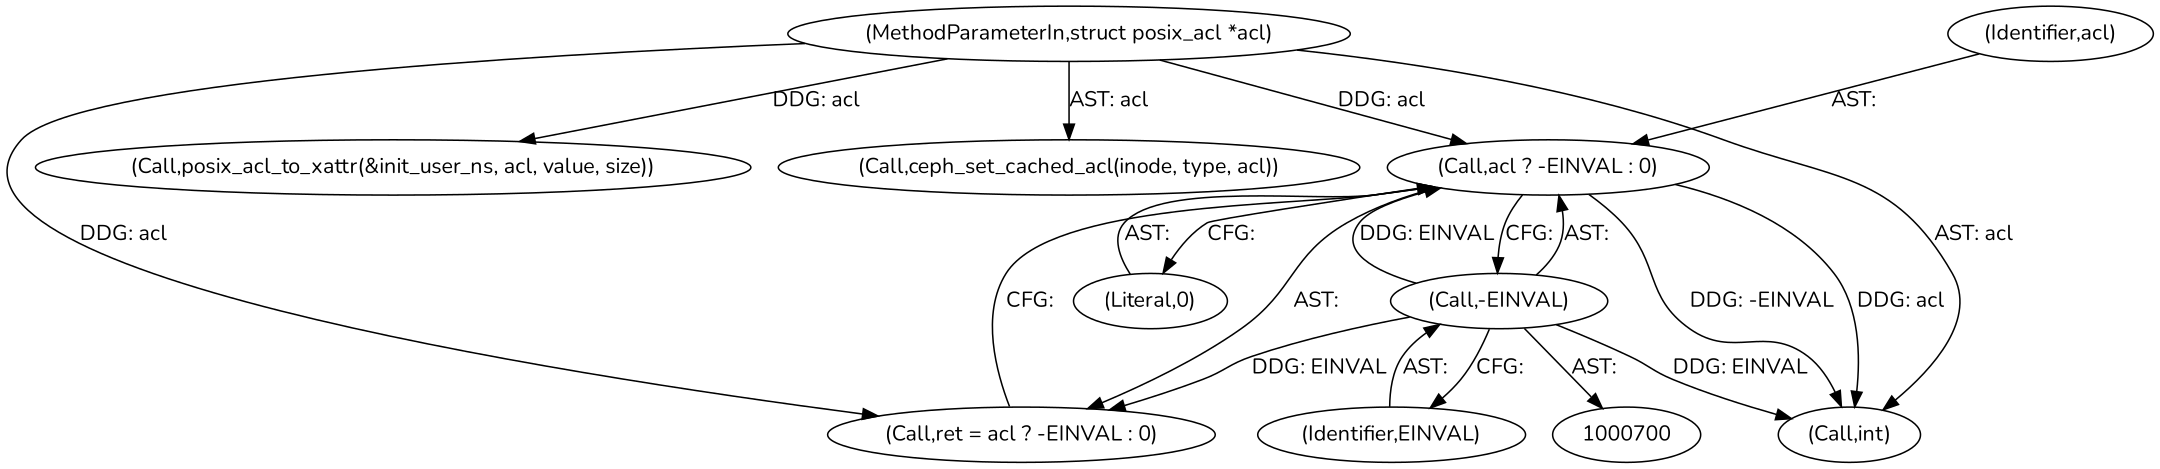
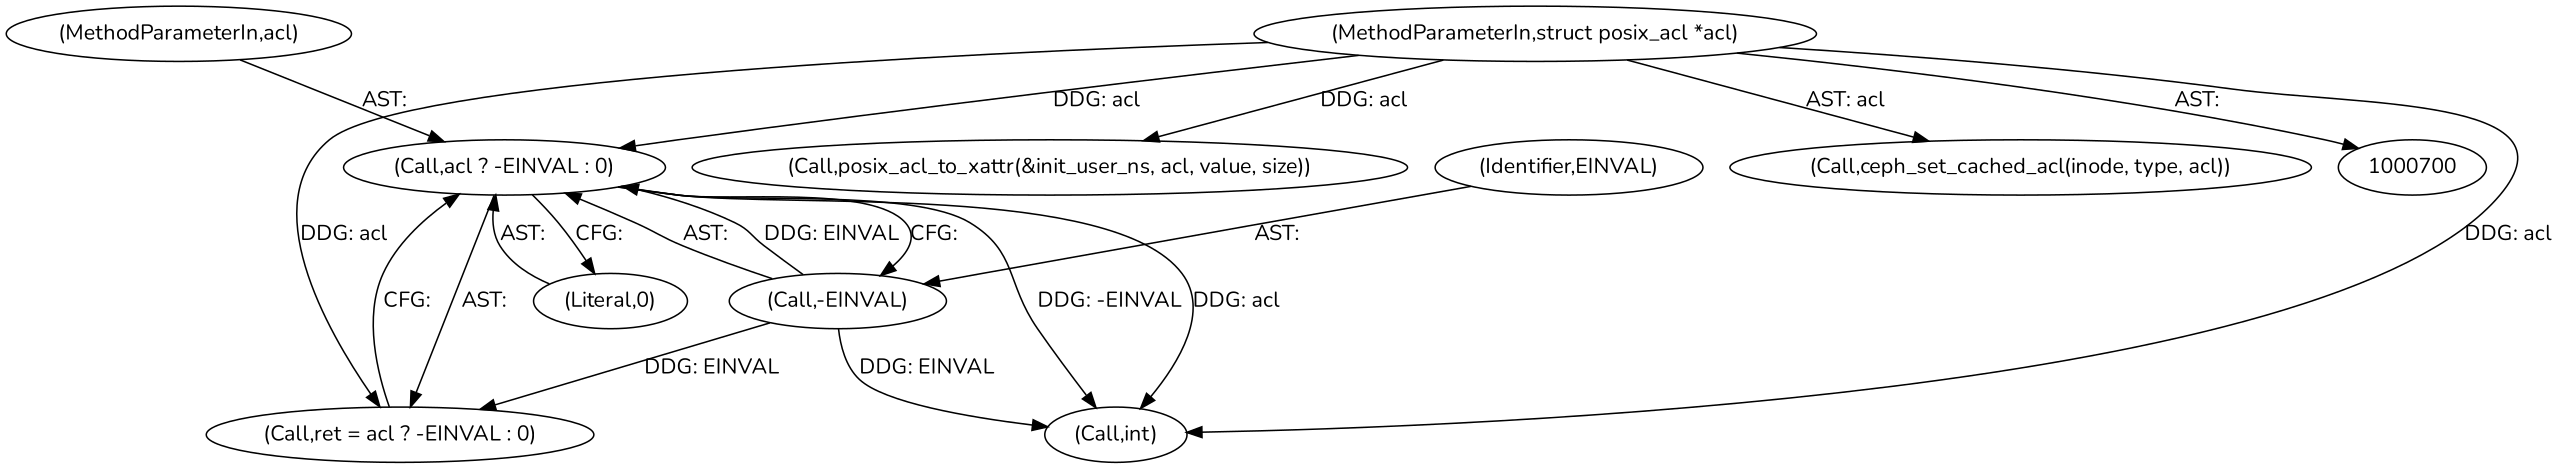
(2051, 34) -> (179, 34)
(1974, 234) -> (2509, 234)
(1558, 363) -> (2041, 90)
(1470, 367) -> none
